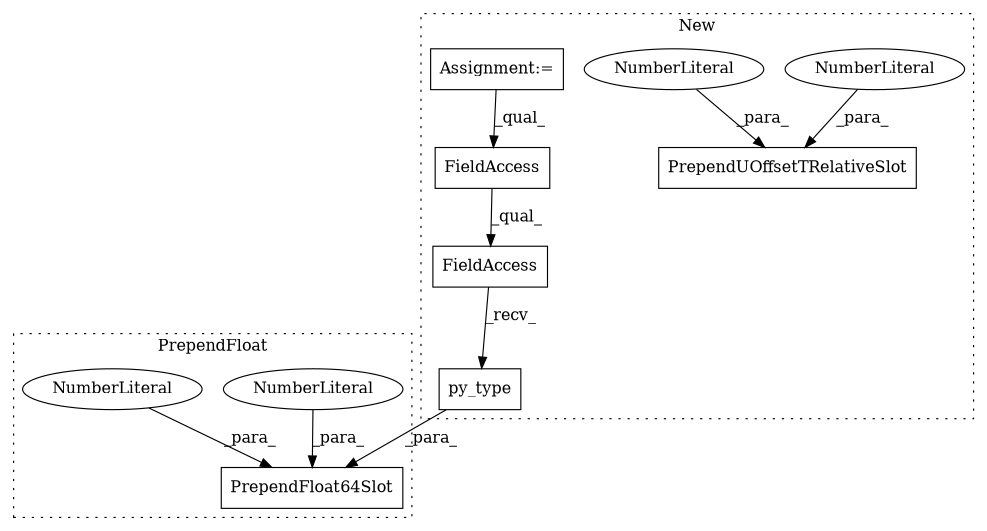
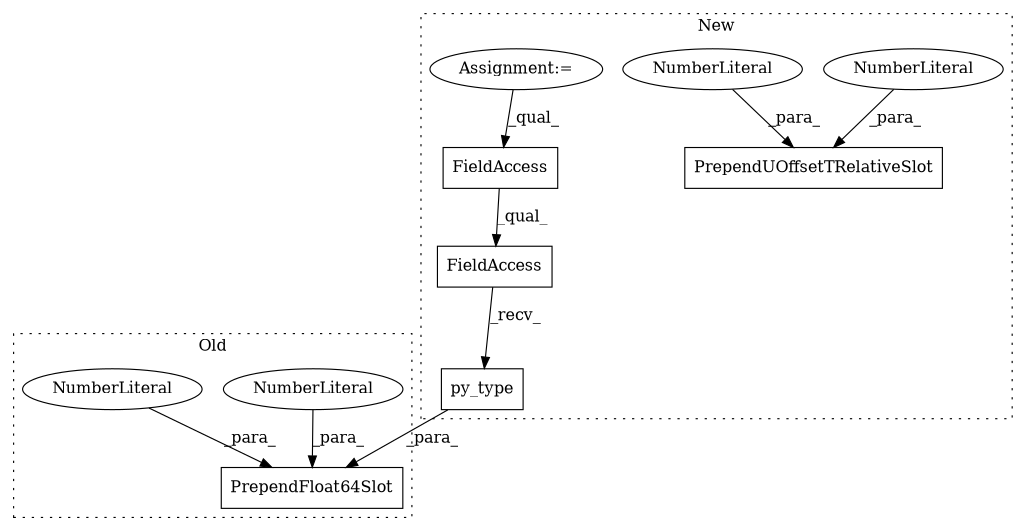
(497, 69) -> (516, 69)
(213, 347) -> (213, 347)
